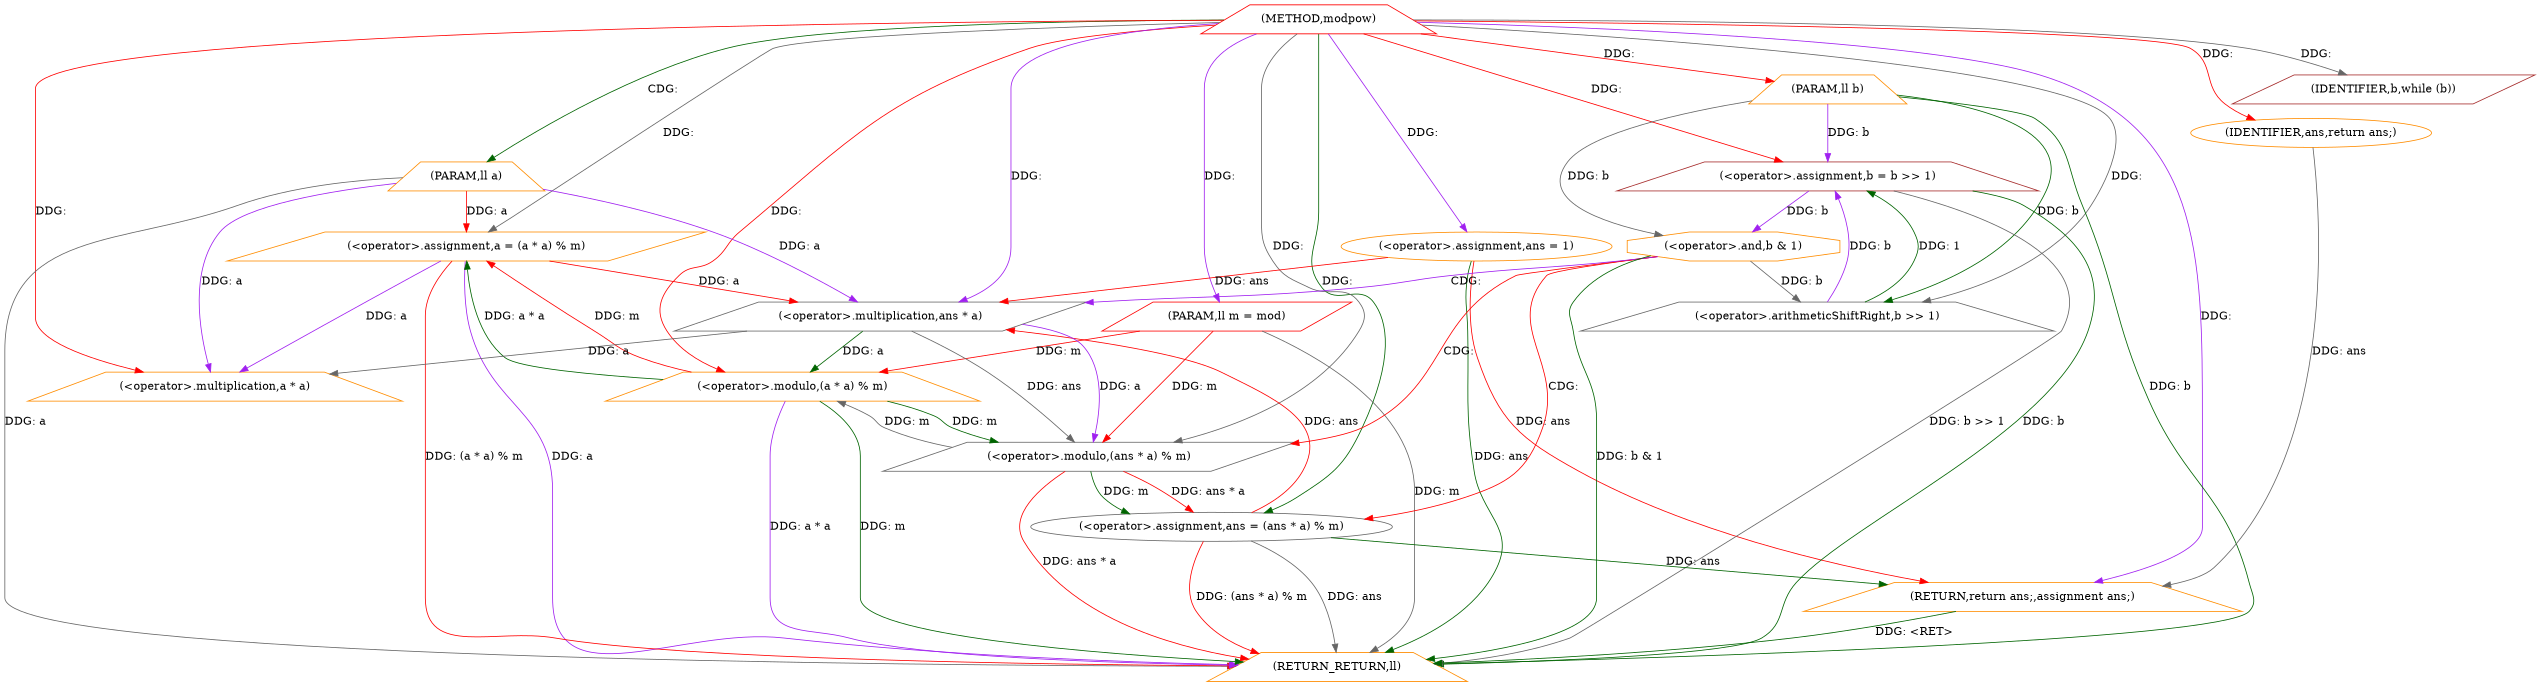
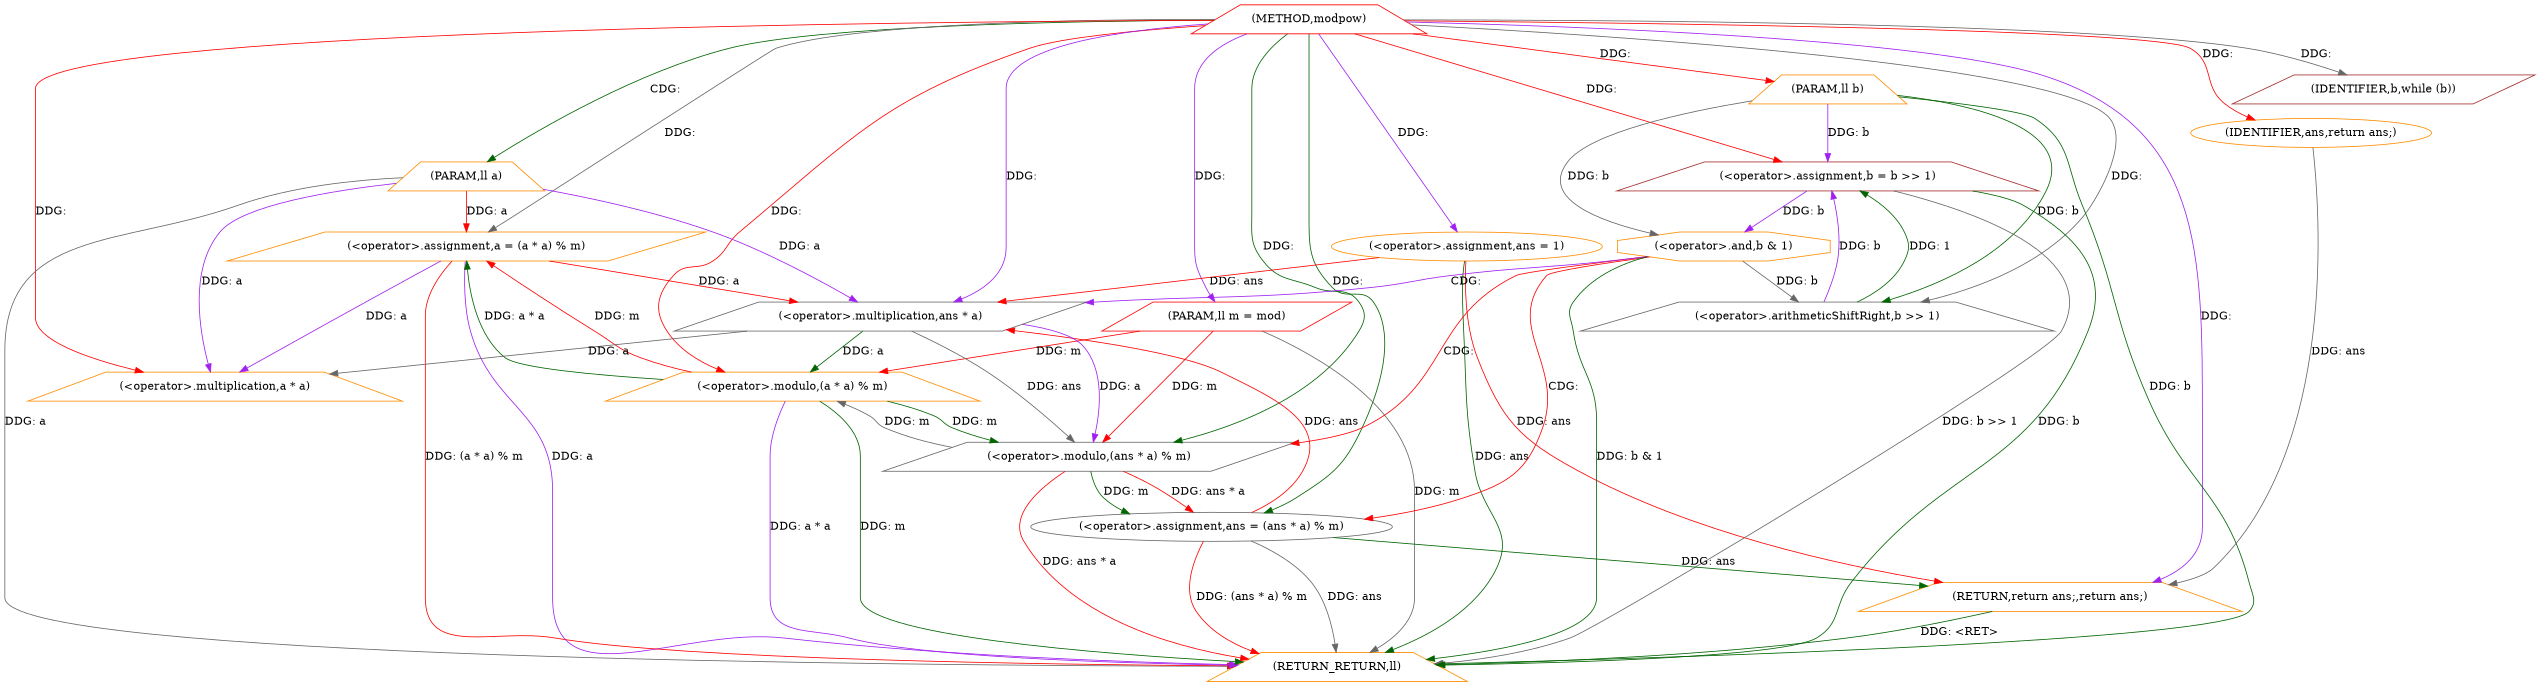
(1300, 283) -> (1310, 286)
(2023, 597) -> (2050, 597)
